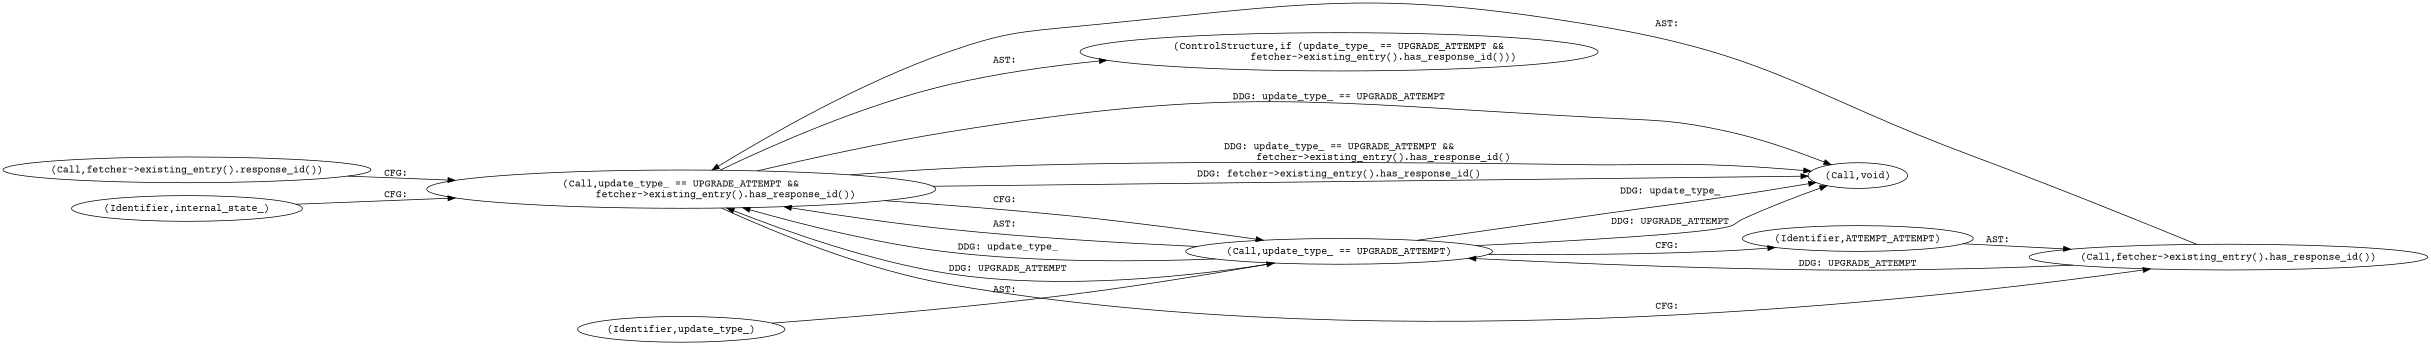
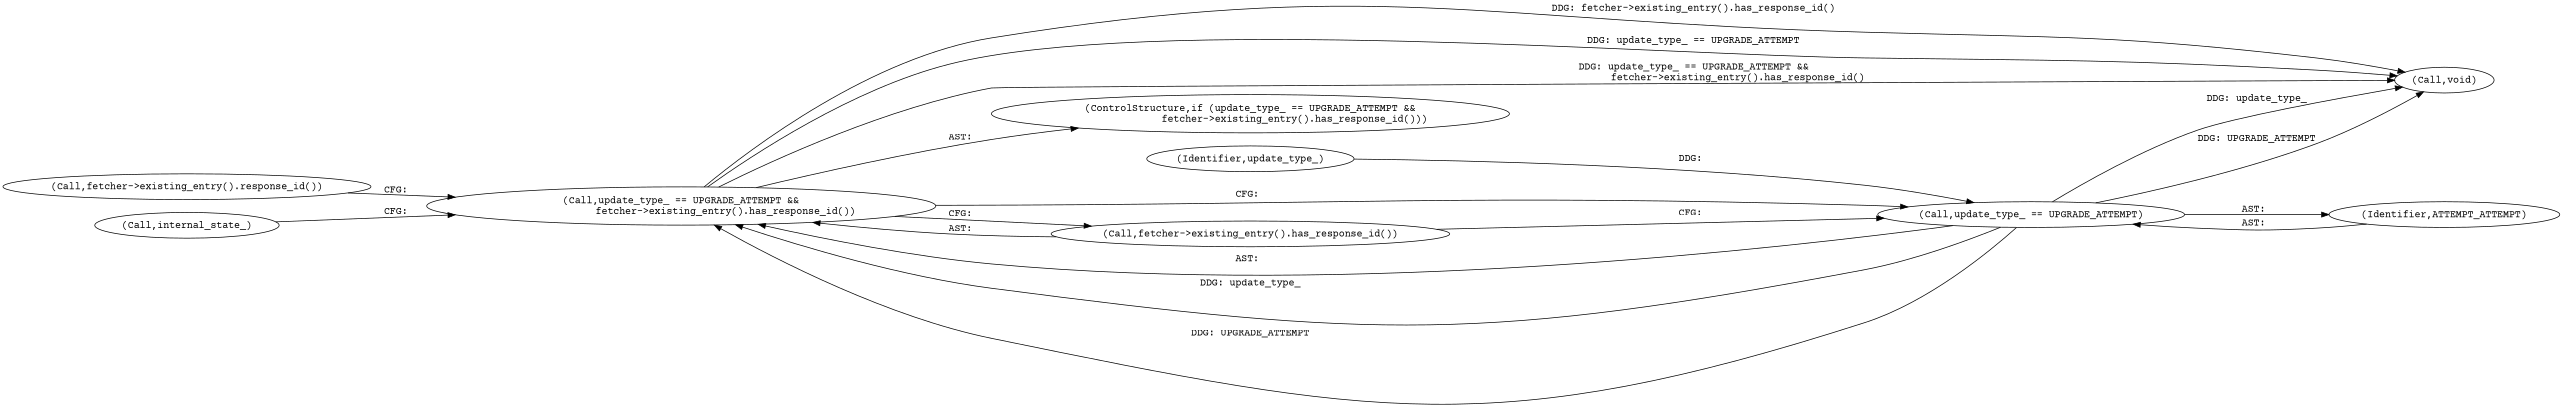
(187, 208) -> (187, 225)
(1670, 245) -> (2257, 209)
(2013, 246) -> (2254, 230)
(1858, 263) -> (1694, 213)
(1008, 290) -> (1694, 158)
